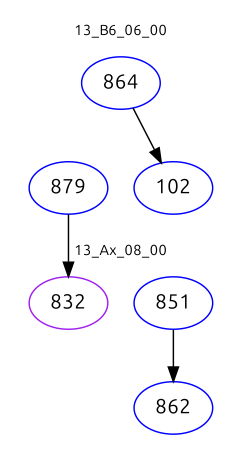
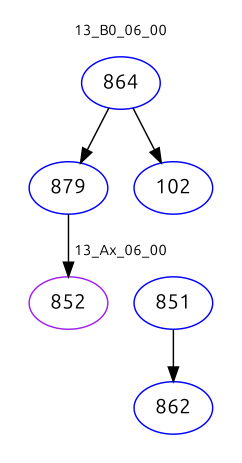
(121, 31) -> (121, 31)
none -> (98, 129)
(121, 251) -> (121, 251)
(68, 303) -> (68, 303)
